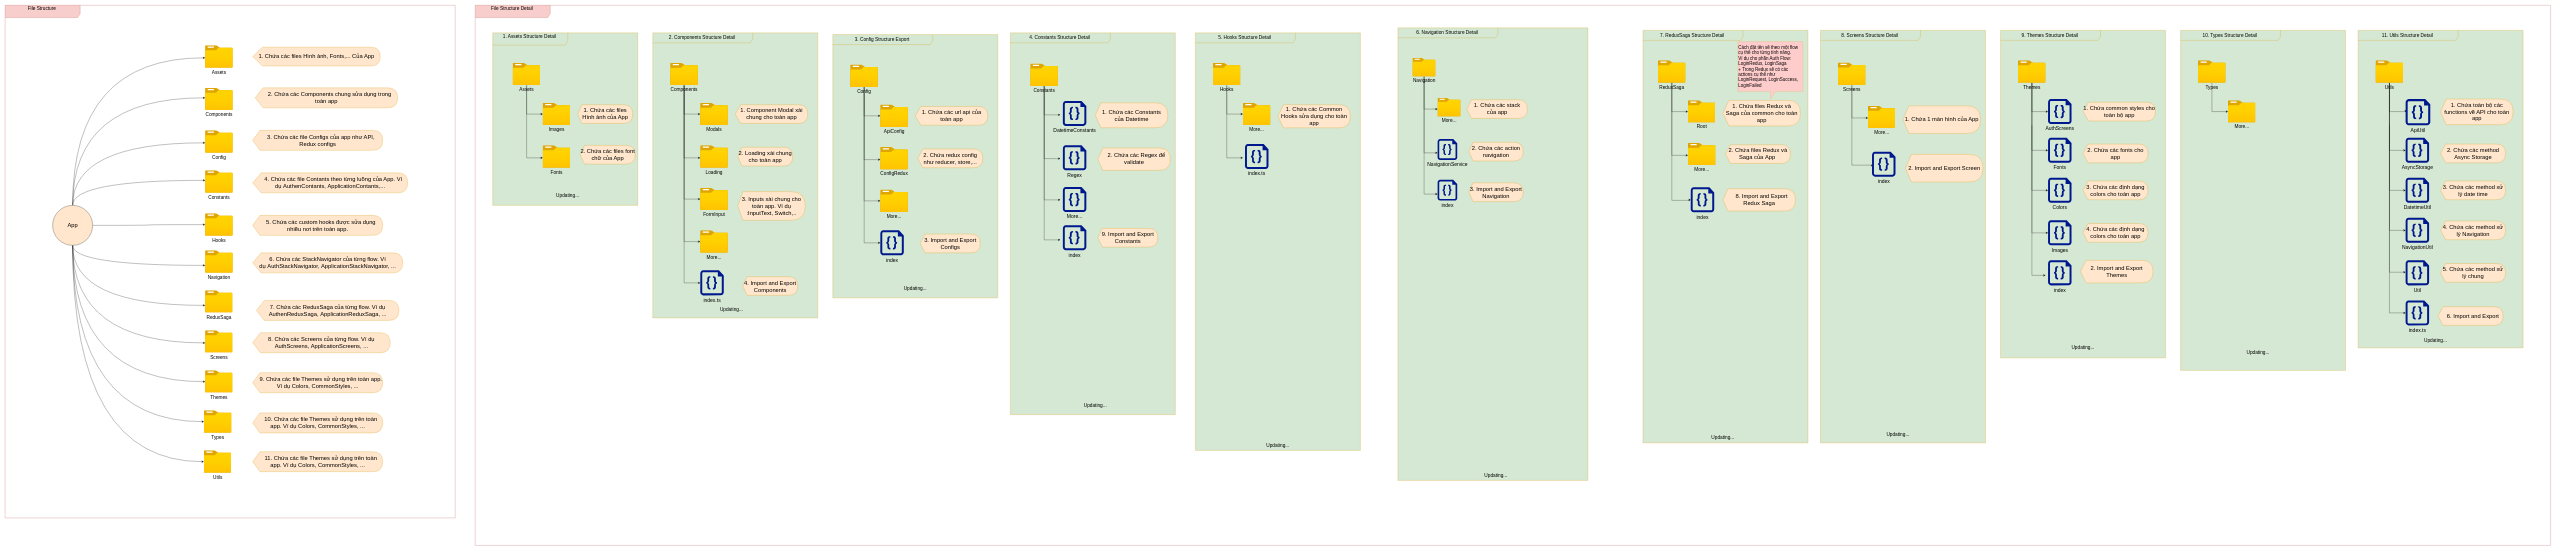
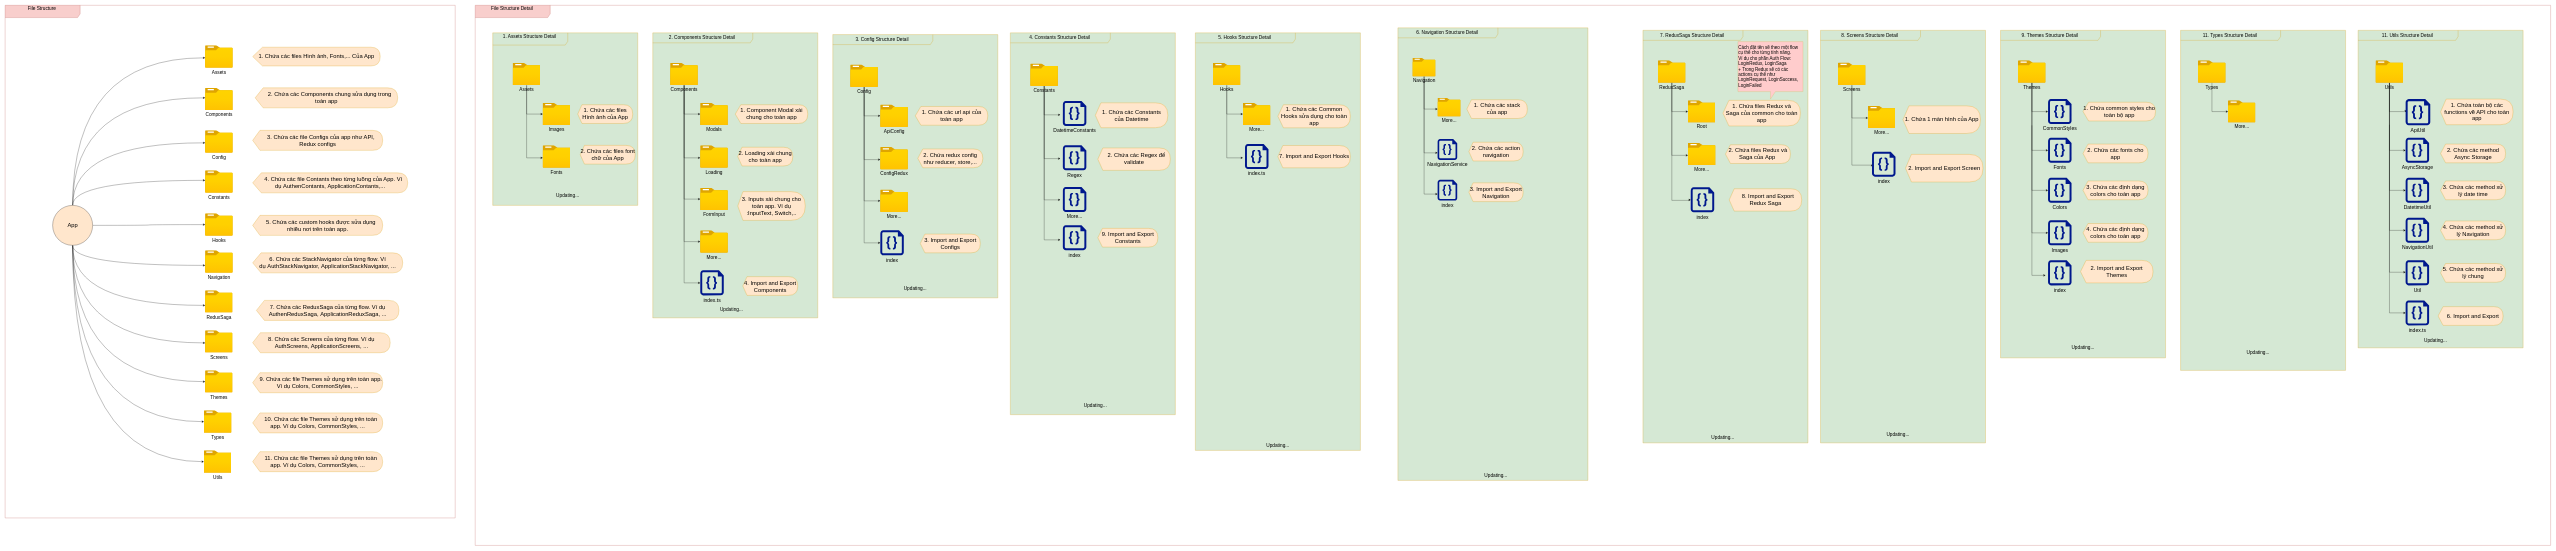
(2230, 35) -> (2230, 35)
(883, 39) -> (883, 39)
(2060, 127) -> (2060, 127)
none -> (1314, 156)
(1759, 200) -> (1765, 200)
